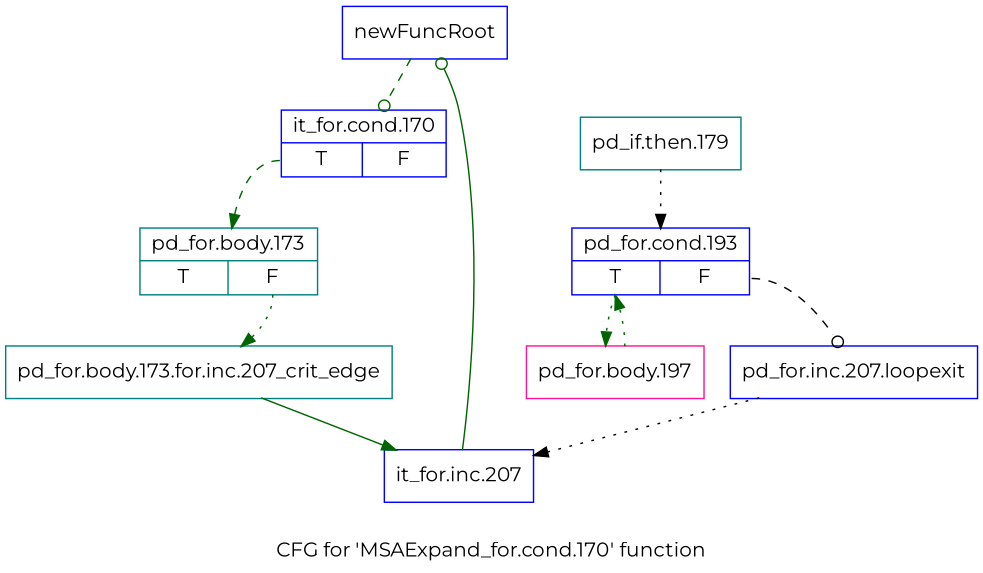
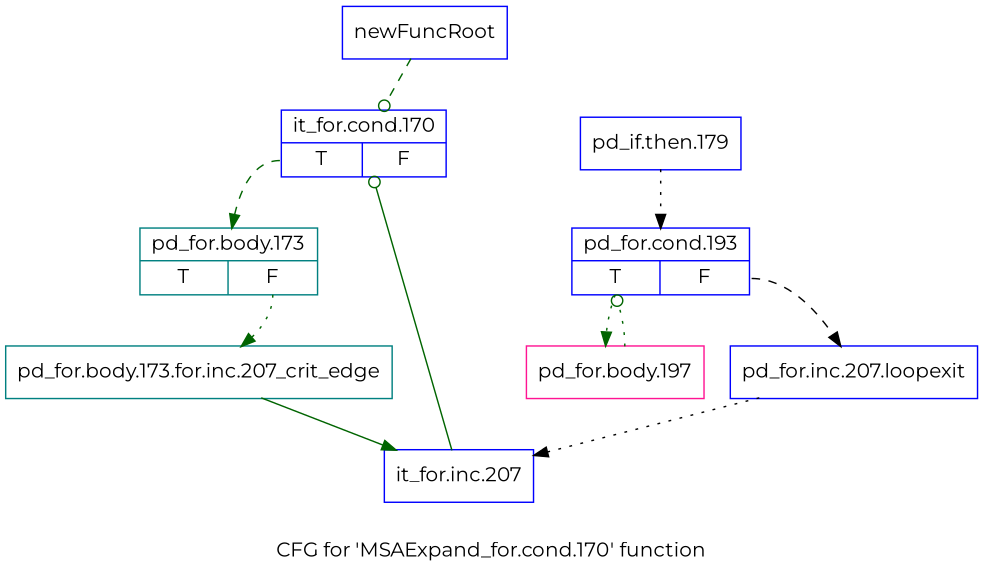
(661, 144) -> (661, 144)
(474, 258) -> (414, 319)
(799, 297) -> (799, 297)
(623, 327) -> (623, 327)
